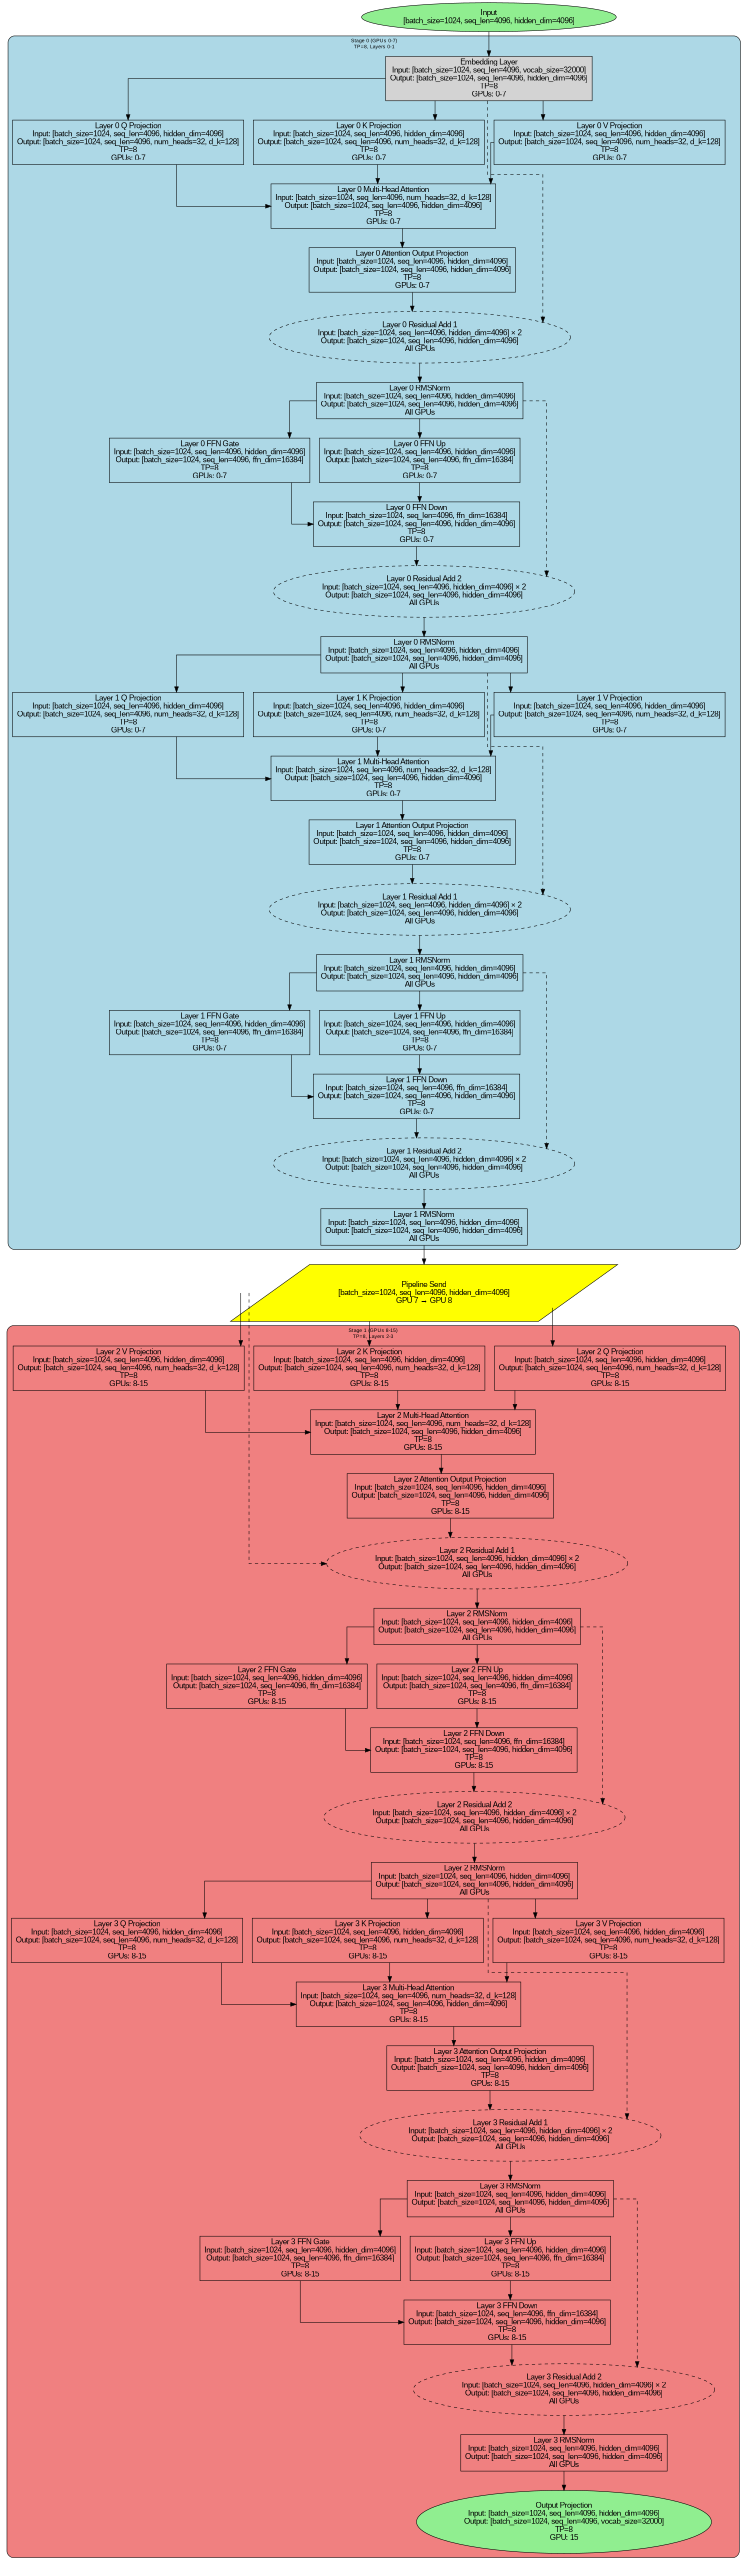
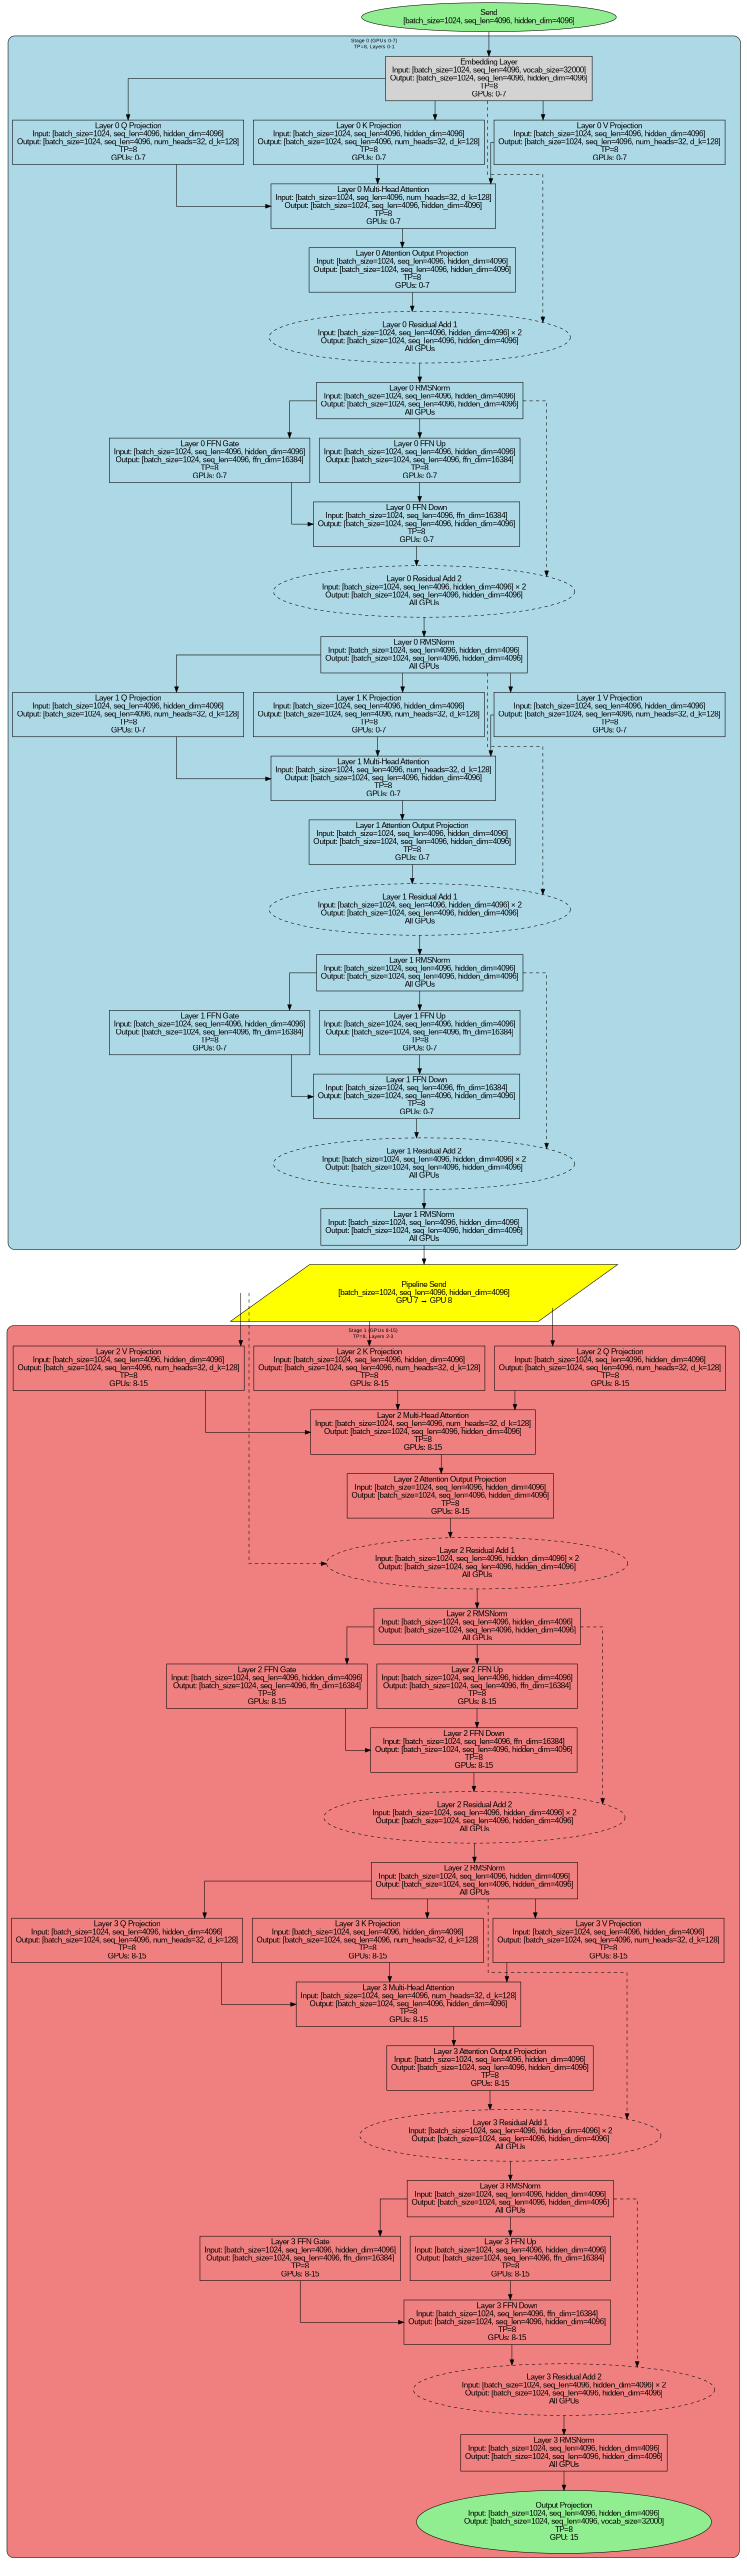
(489, 17) -> (489, 17)
